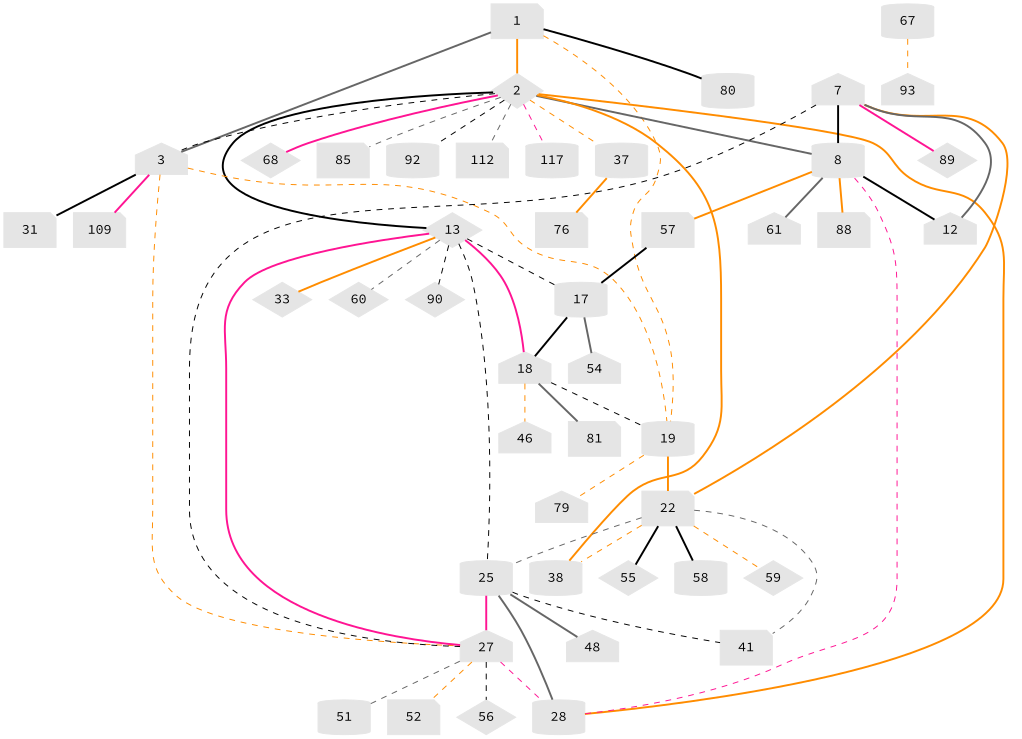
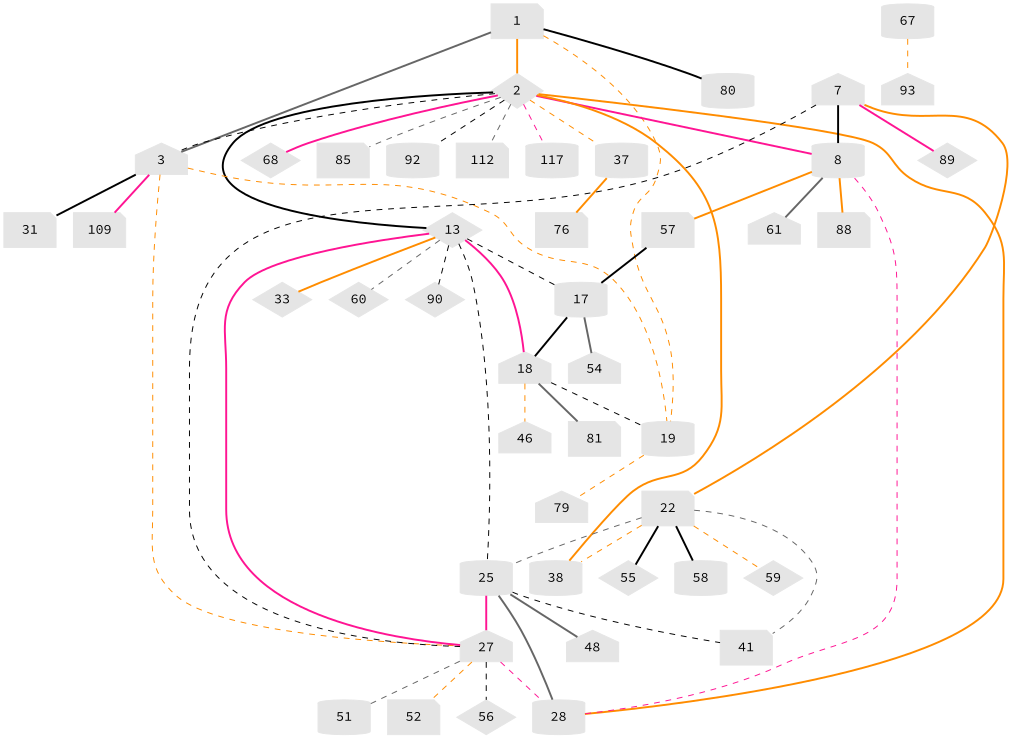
(674, 125) -> (674, 125)
(950, 230) -> none
(668, 470) -> none
